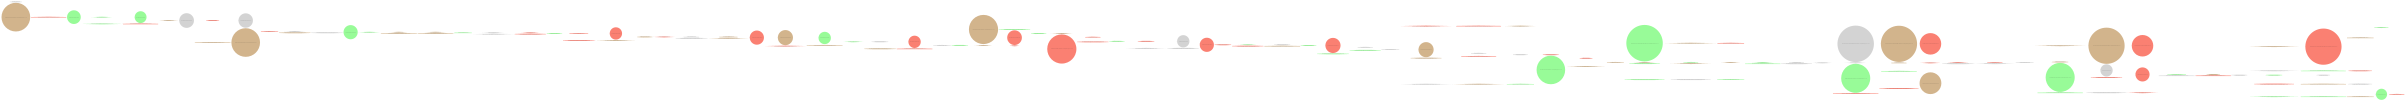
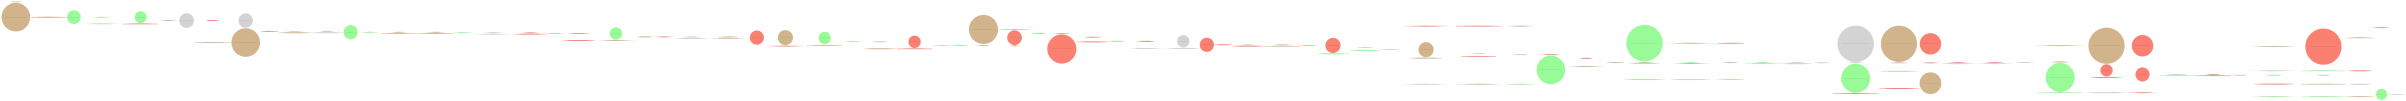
(2382, 27) -> (2382, 27)
none -> (327, 32)
(616, 33) -> (616, 33)
(2107, 70) -> (2107, 70)
(2397, 94) -> (2397, 94)
